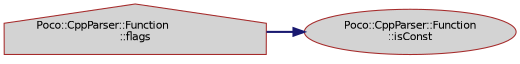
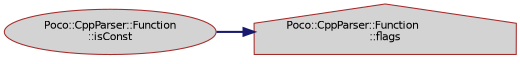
(280, 32) -> (230, 32)
